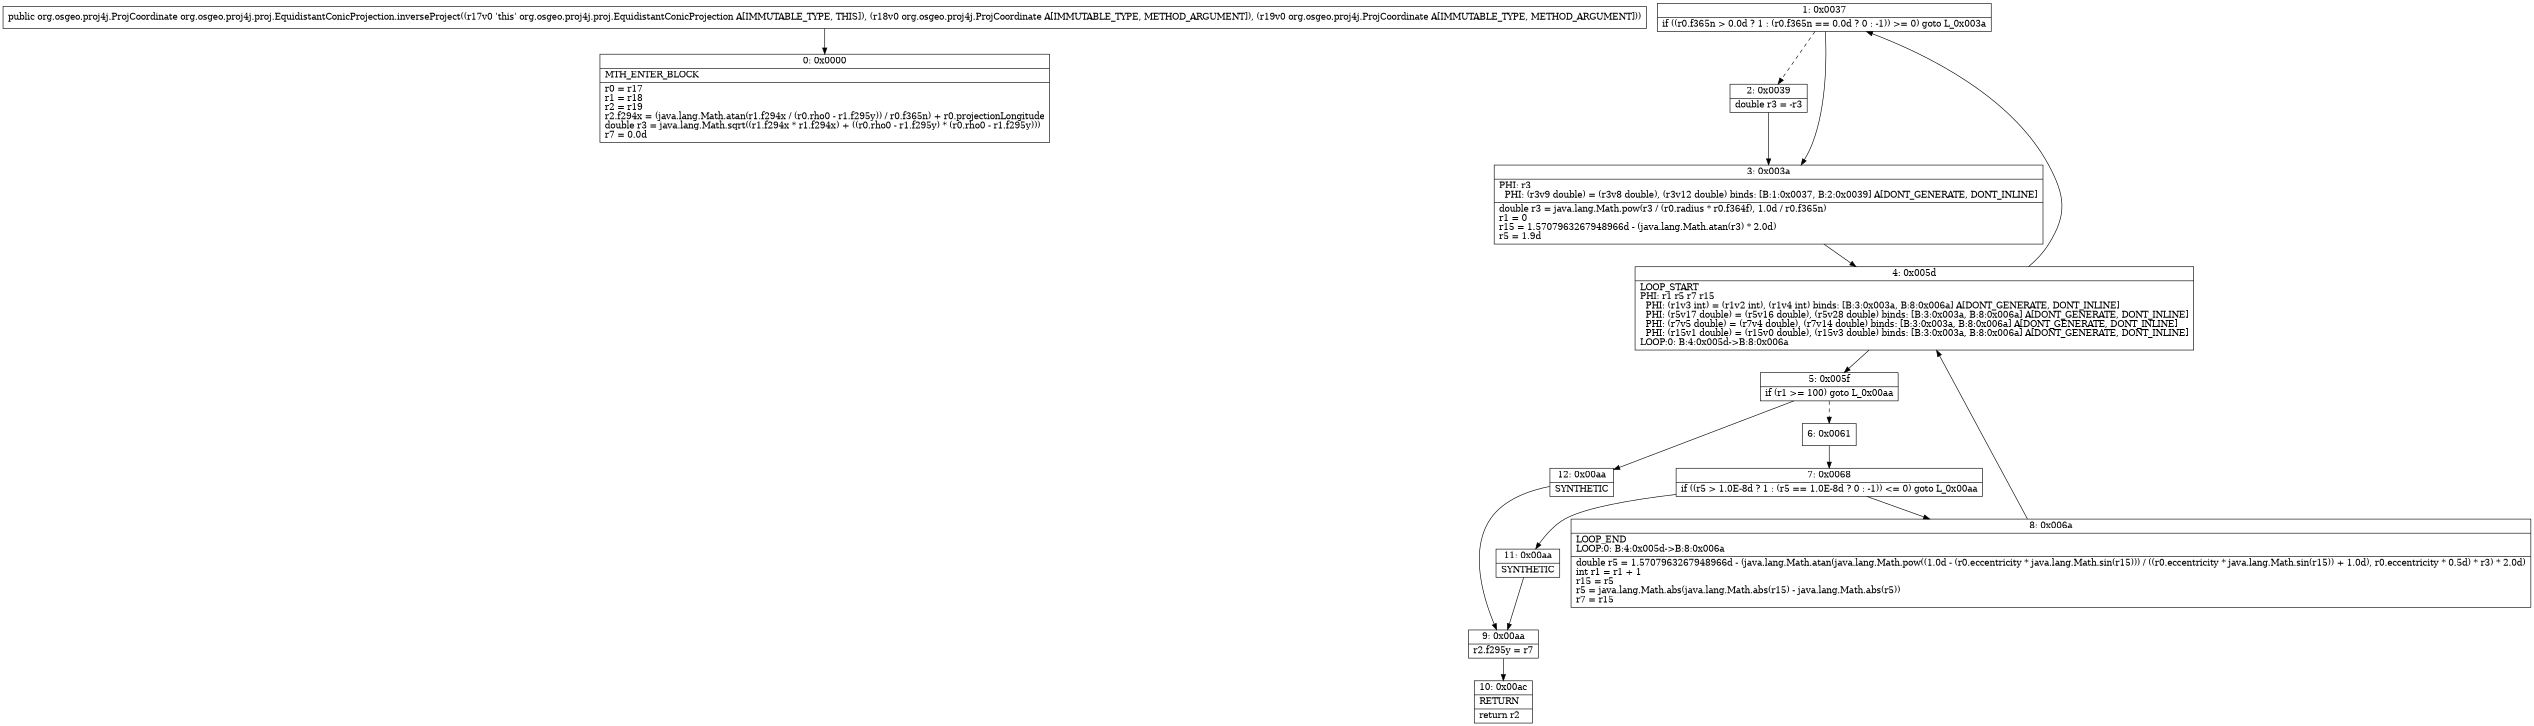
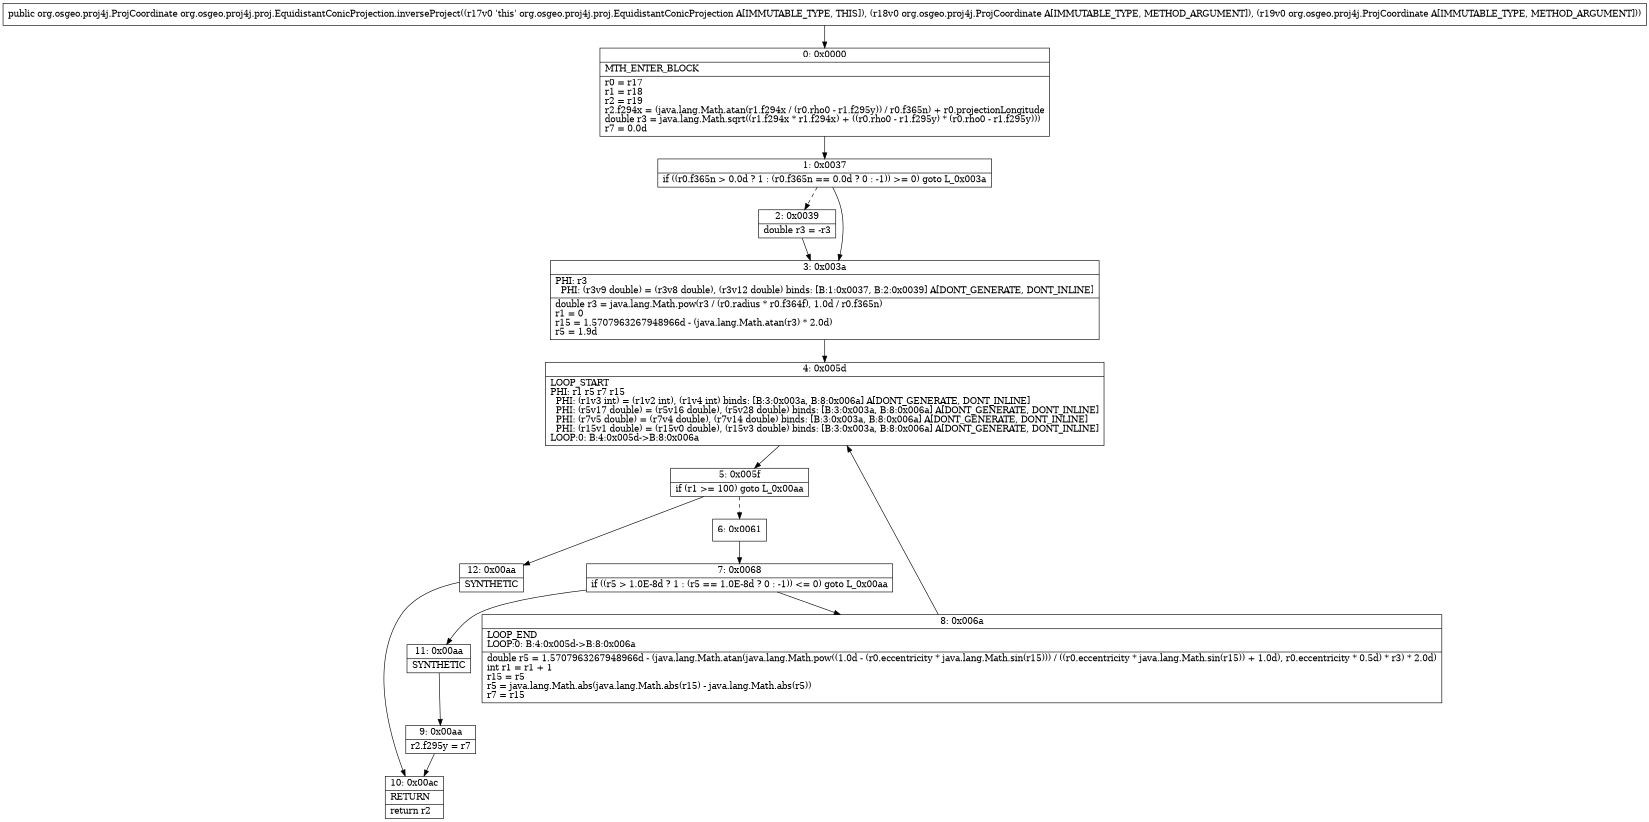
(2016, 121) -> (825, 145)
(1482, 537) -> (386, 658)
